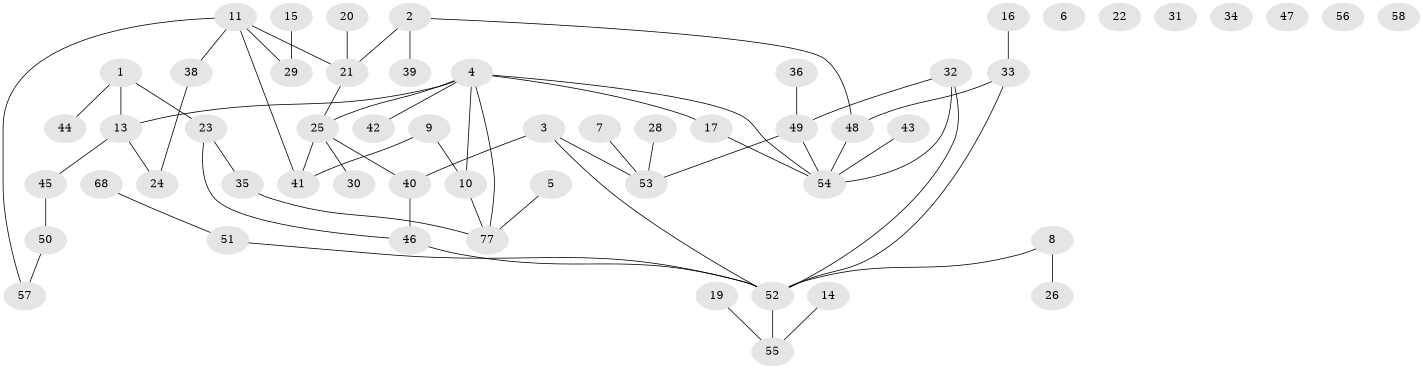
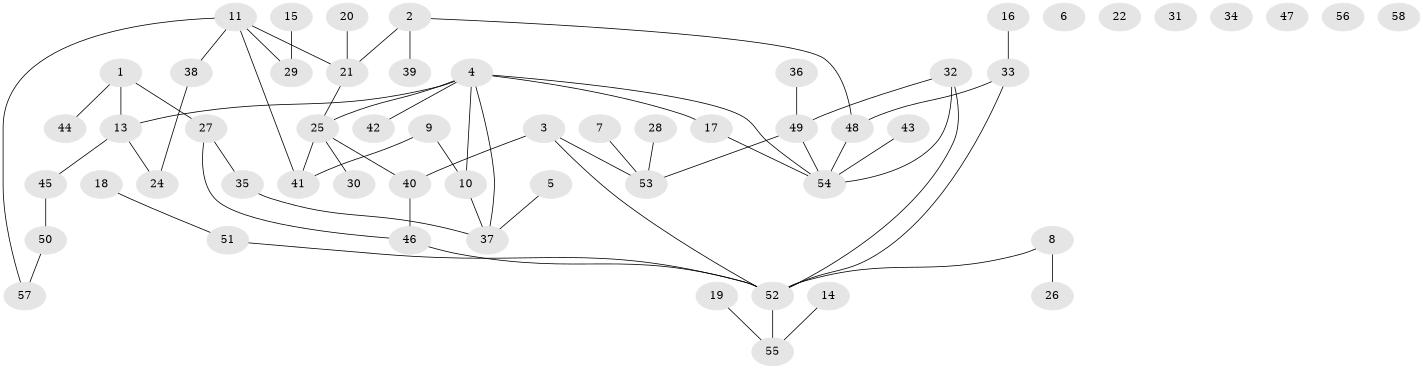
(206, 129) -> (206, 129)
(102, 184) -> (102, 184)
(487, 240) -> (487, 240)
